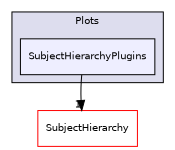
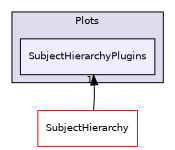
(81, 89) -> (94, 98)
